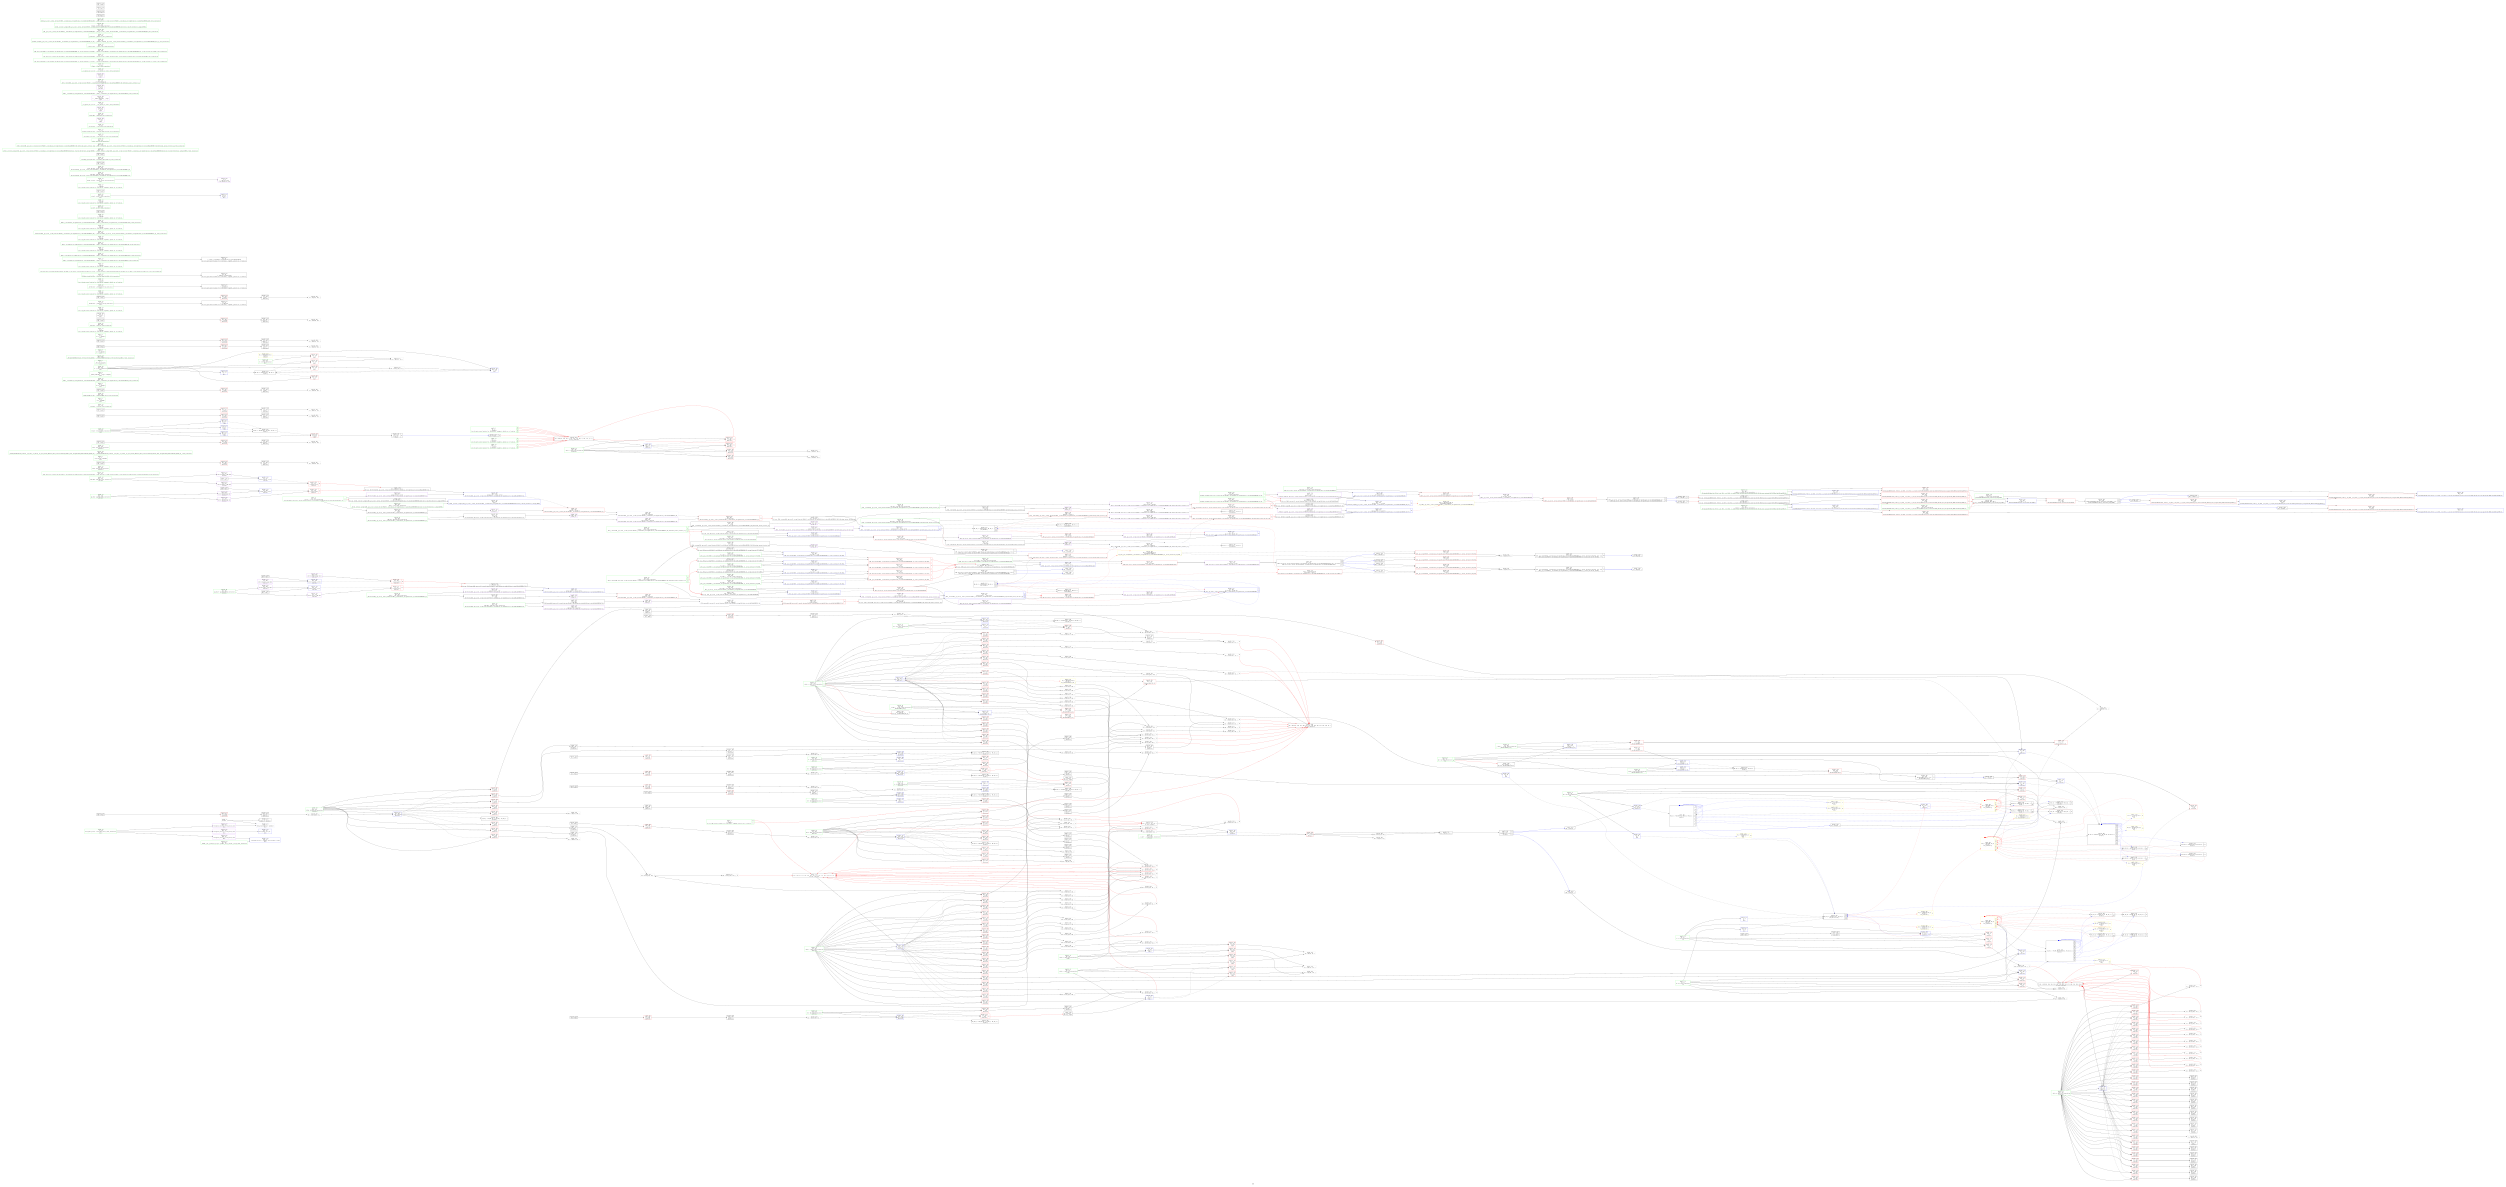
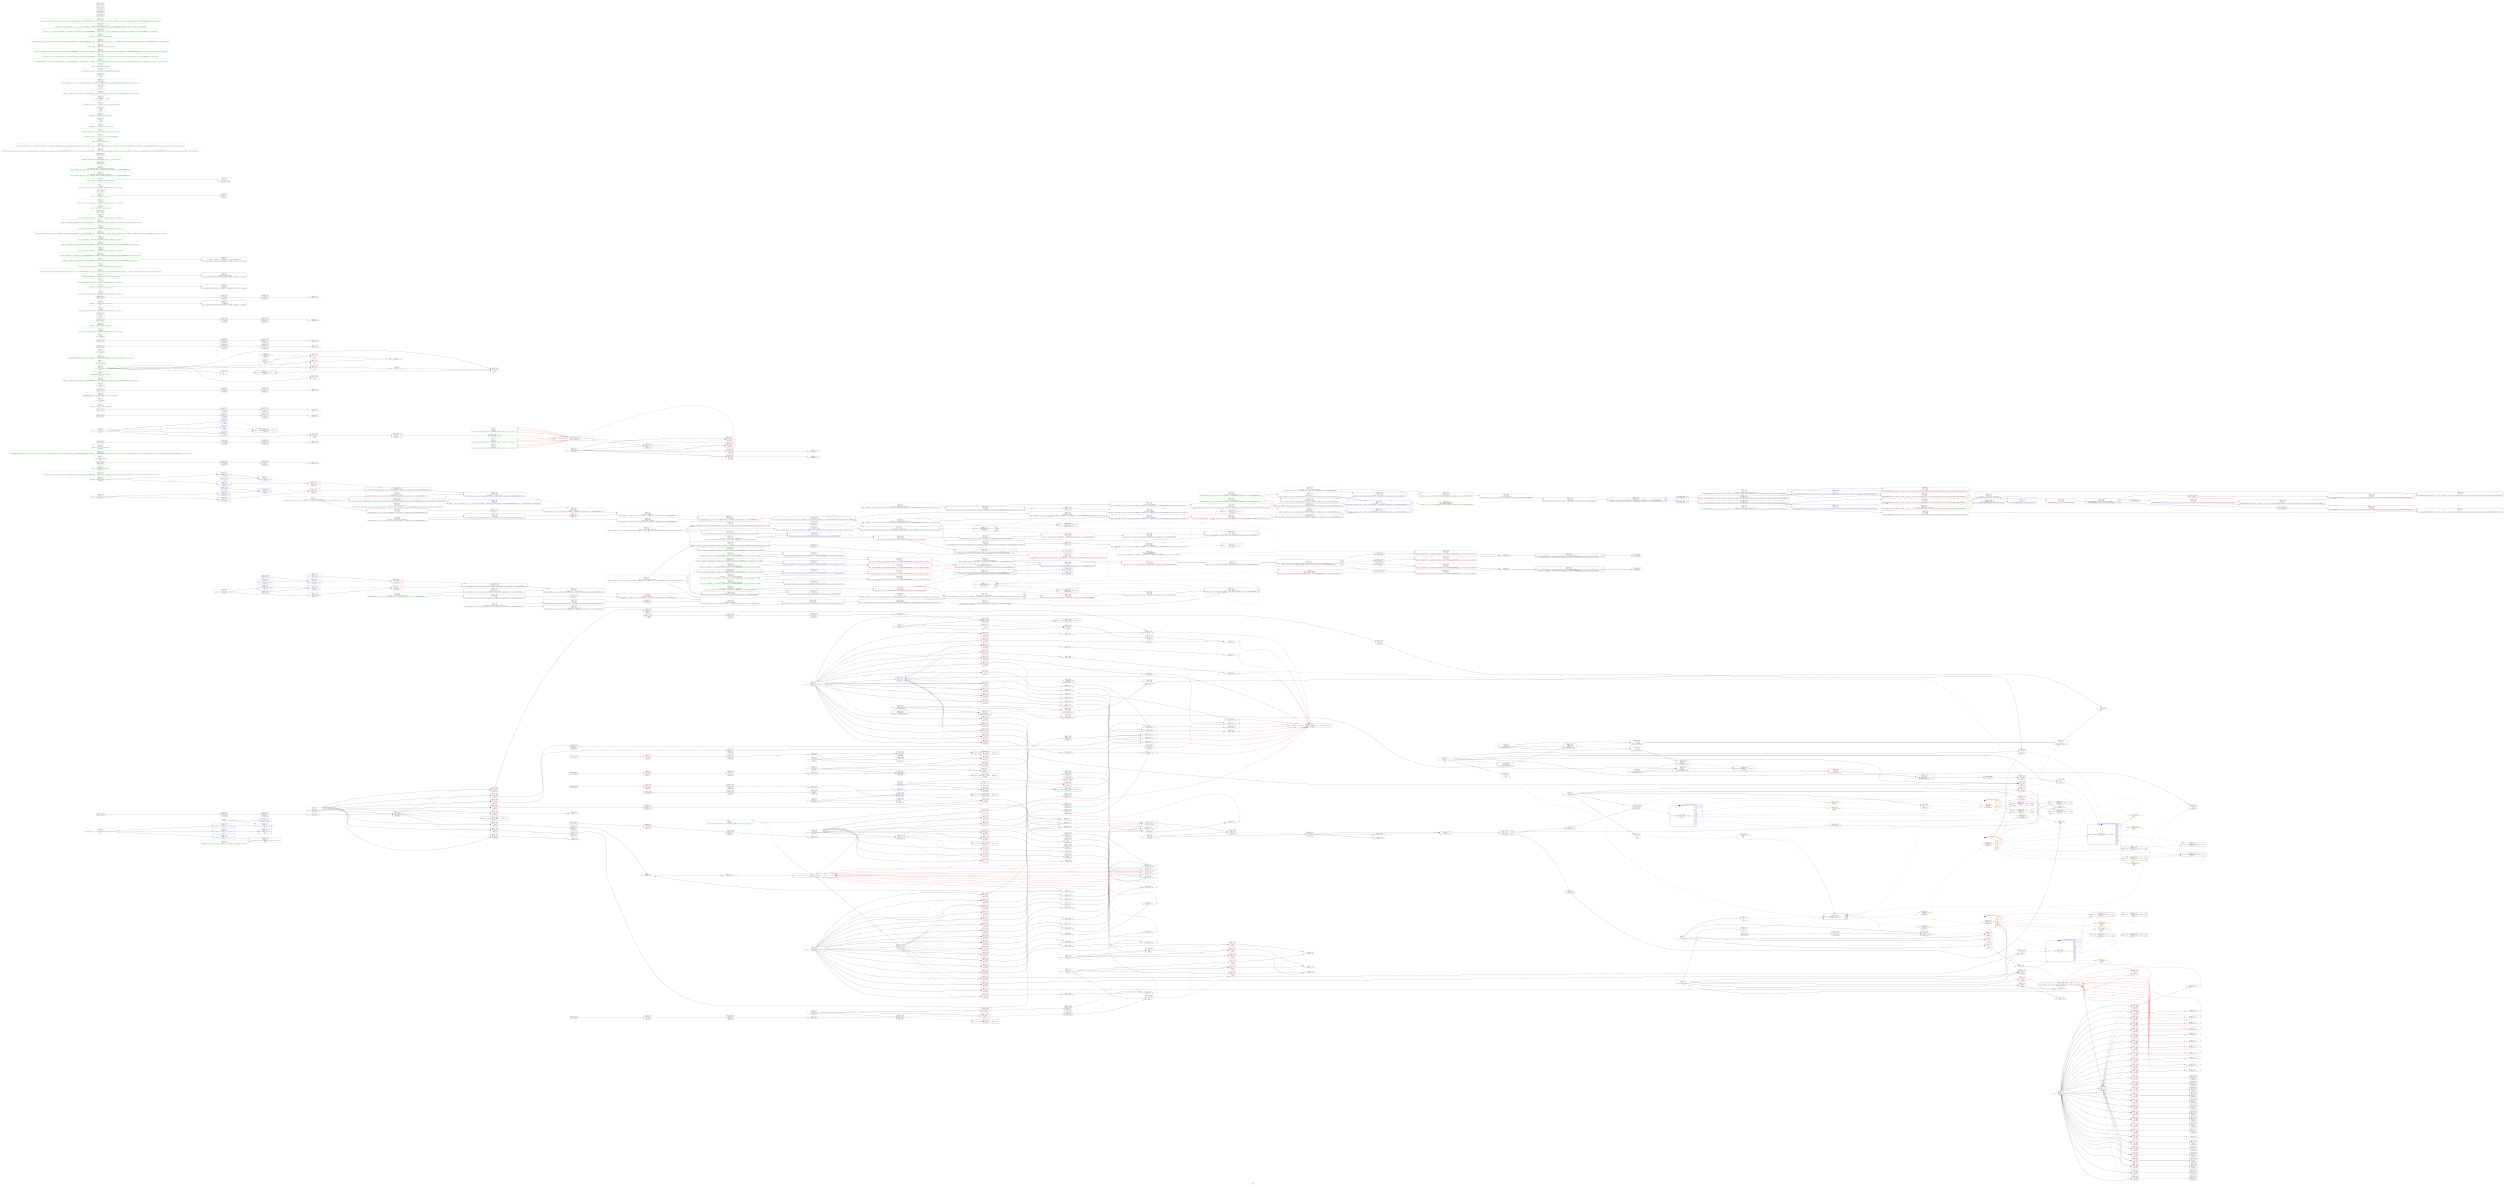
(985, 1002) -> none
